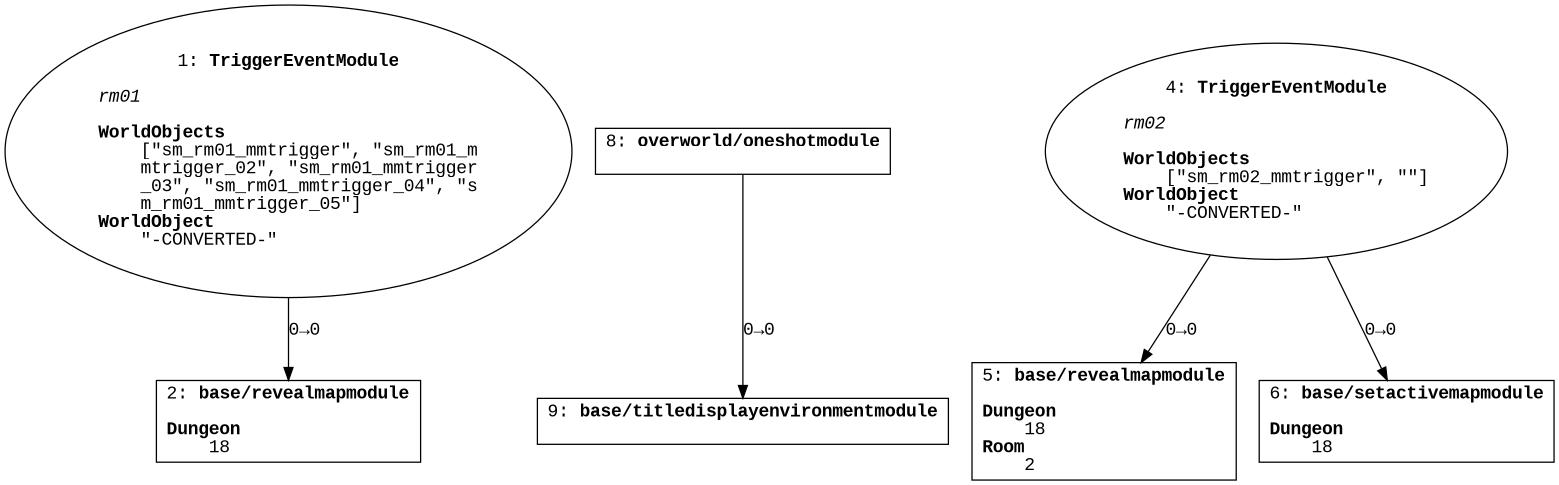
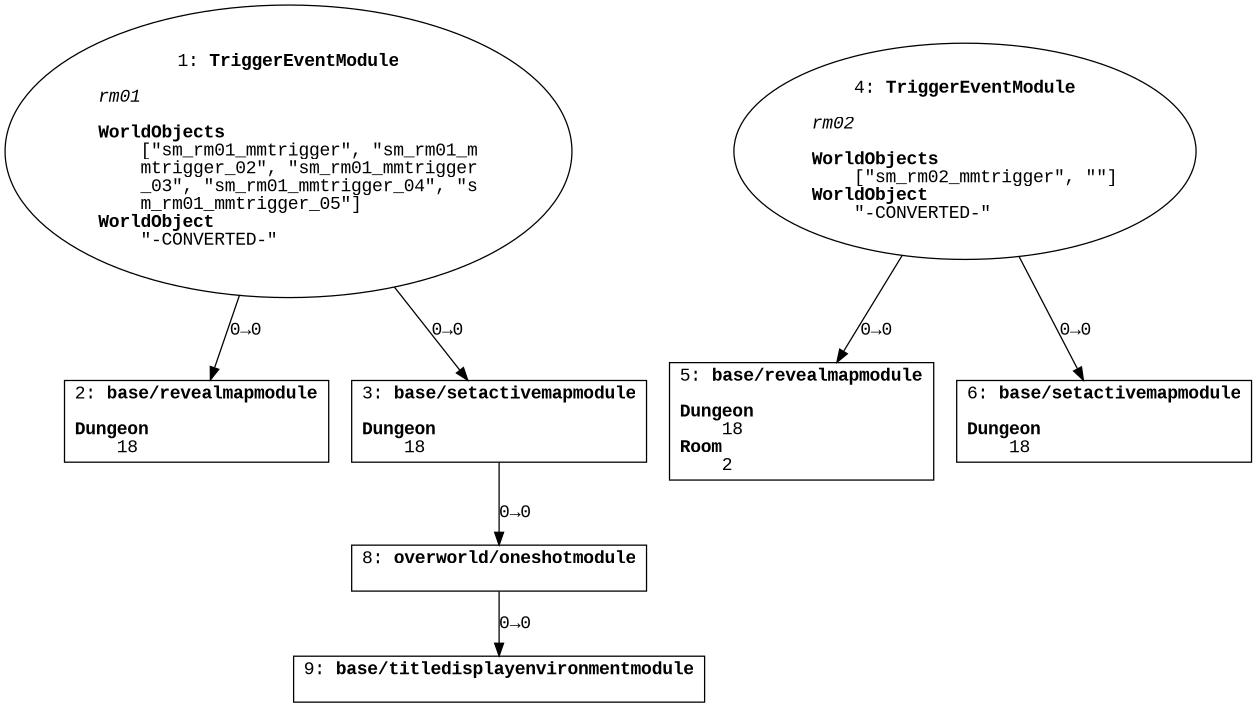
none -> (499, 421)
